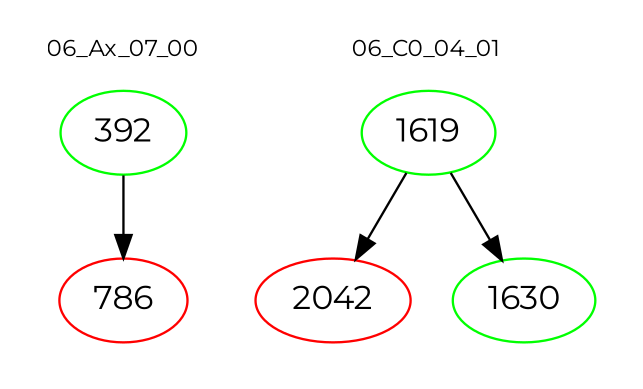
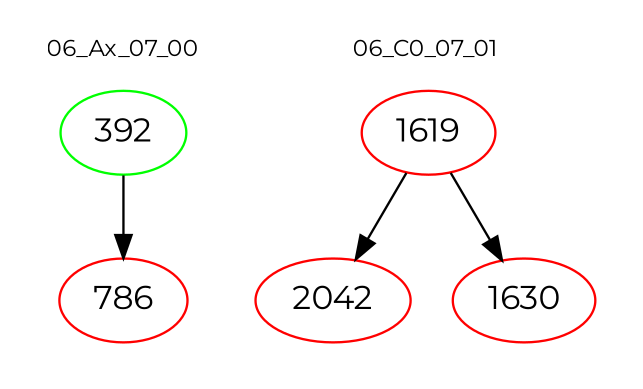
(426, 50) -> (426, 50)
(429, 133) -> (429, 133)
(524, 300) -> (524, 300)
